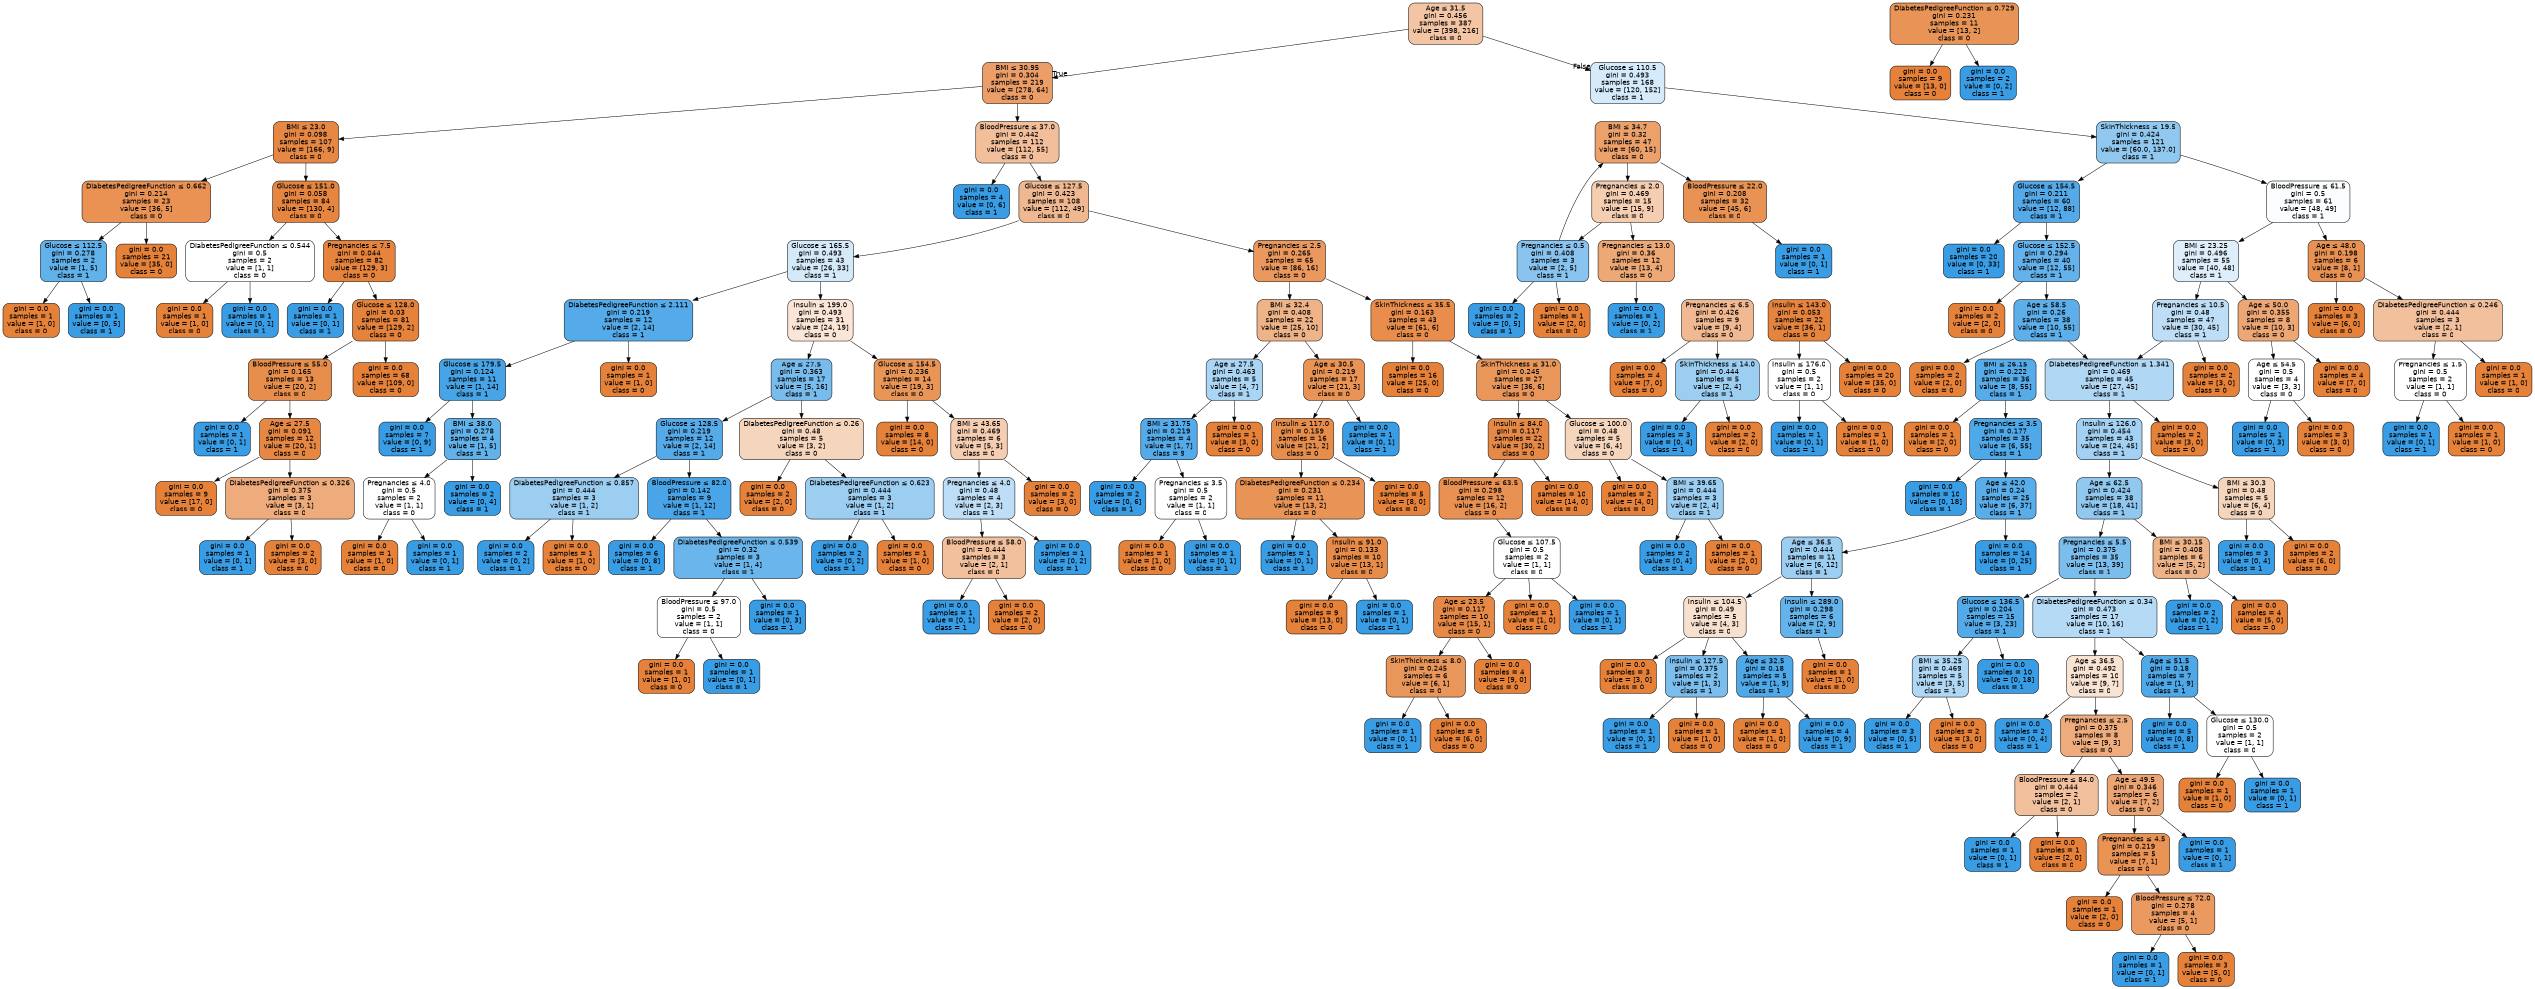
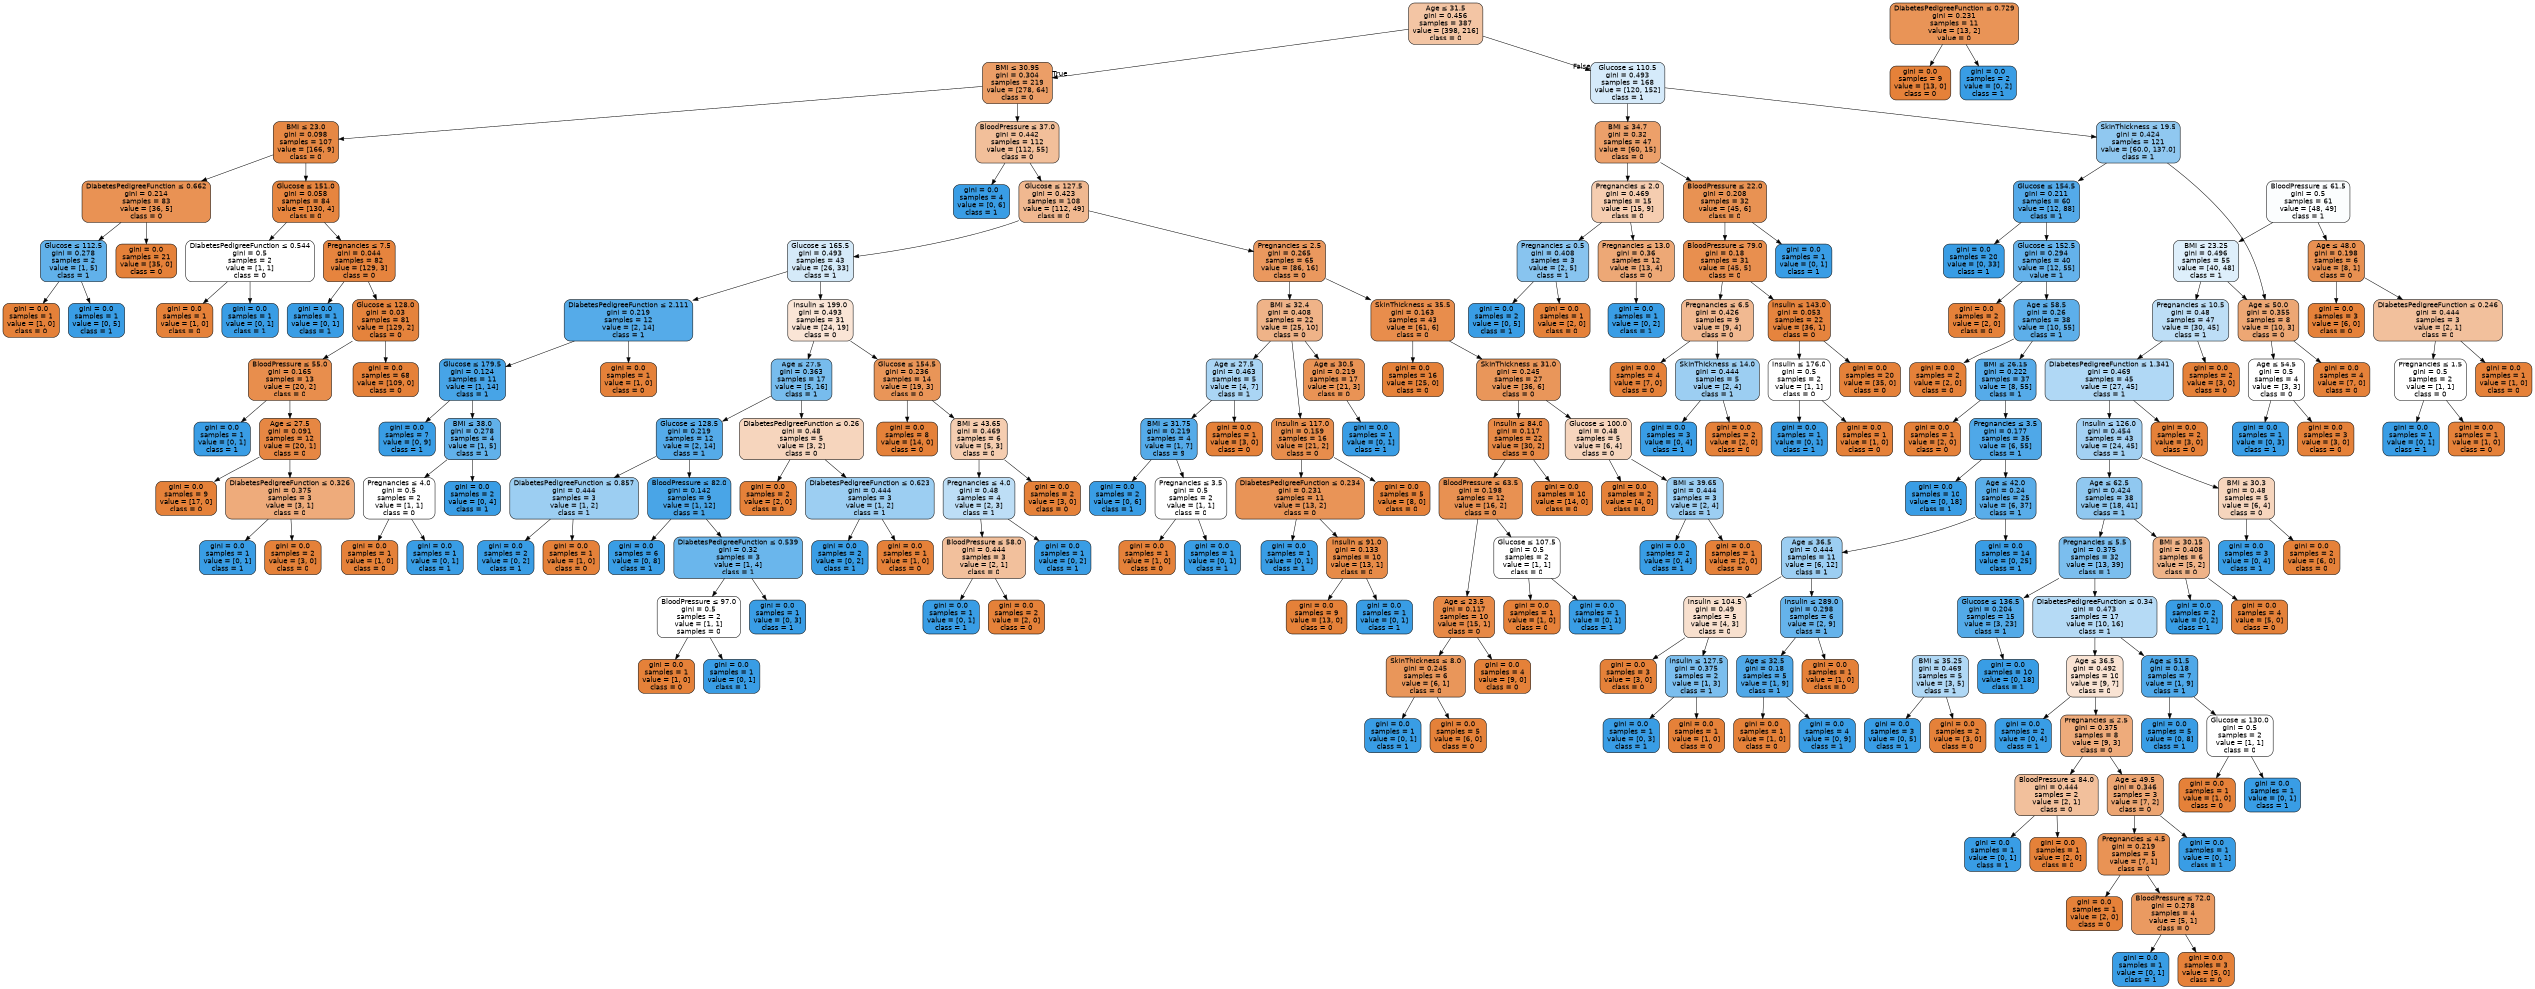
(1954, 38) -> (1954, 38)
(2221, 168) -> (2229, 220)
(146, 201) -> (146, 201)
(1575, 201) -> (1628, 110)
none -> (1725, 261)
(2047, 276) -> (2047, 276)
(2076, 348) -> (2028, 348)
(2006, 379) -> (2006, 379)
(1320, 407) -> (1296, 377)
(1481, 491) -> (1481, 491)
(2095, 557) -> (2095, 557)
(1497, 586) -> (1473, 555)
(699, 632) -> (699, 632)
(1738, 645) -> (1790, 645)
(1967, 645) -> none
(2135, 795) -> (2135, 795)
